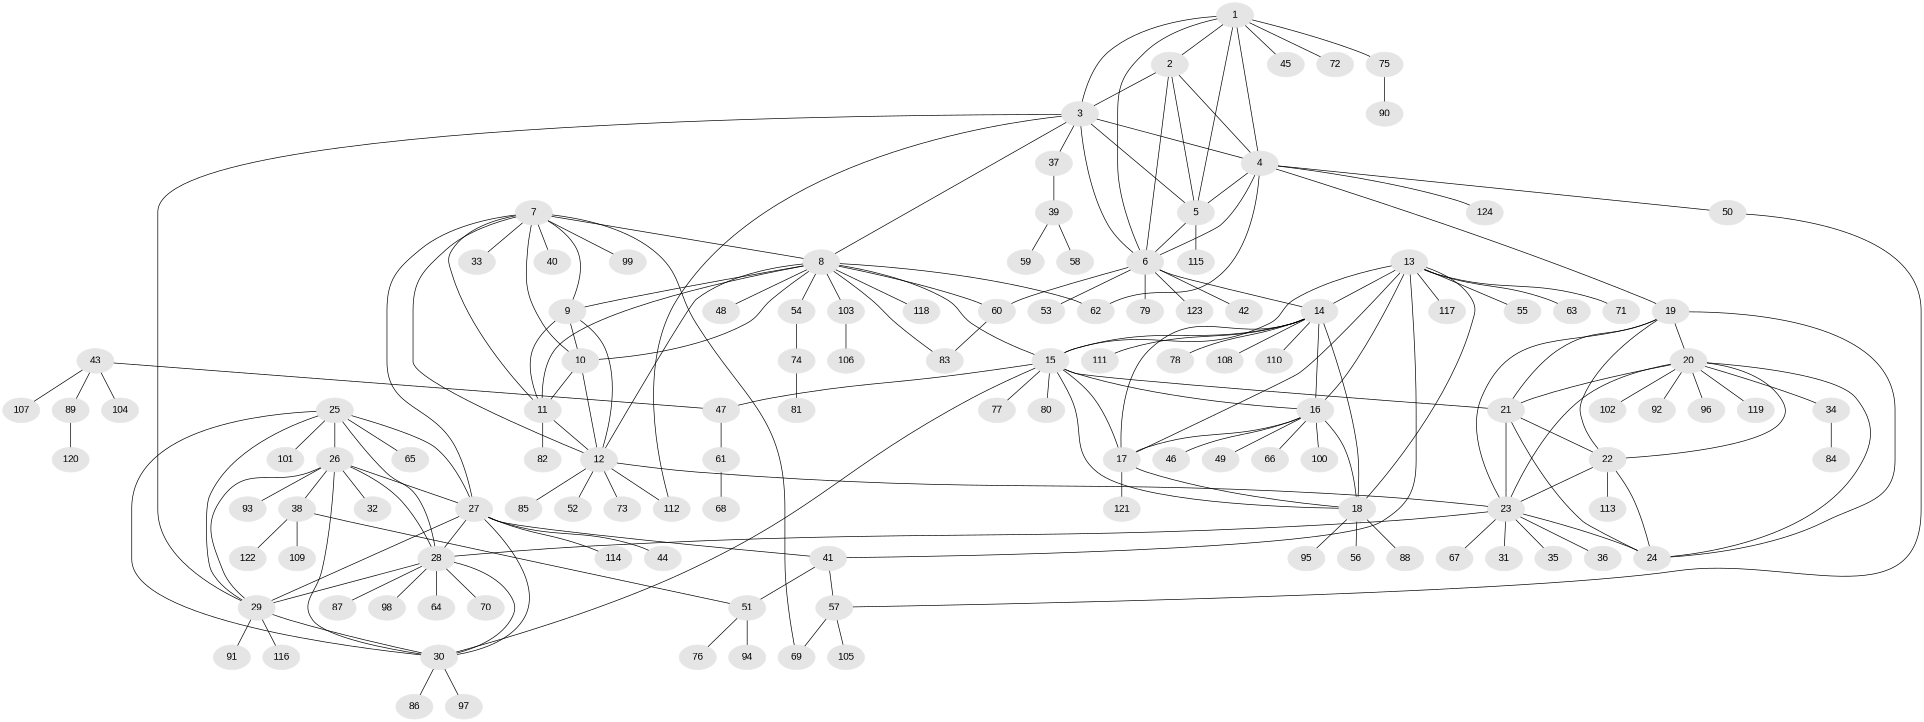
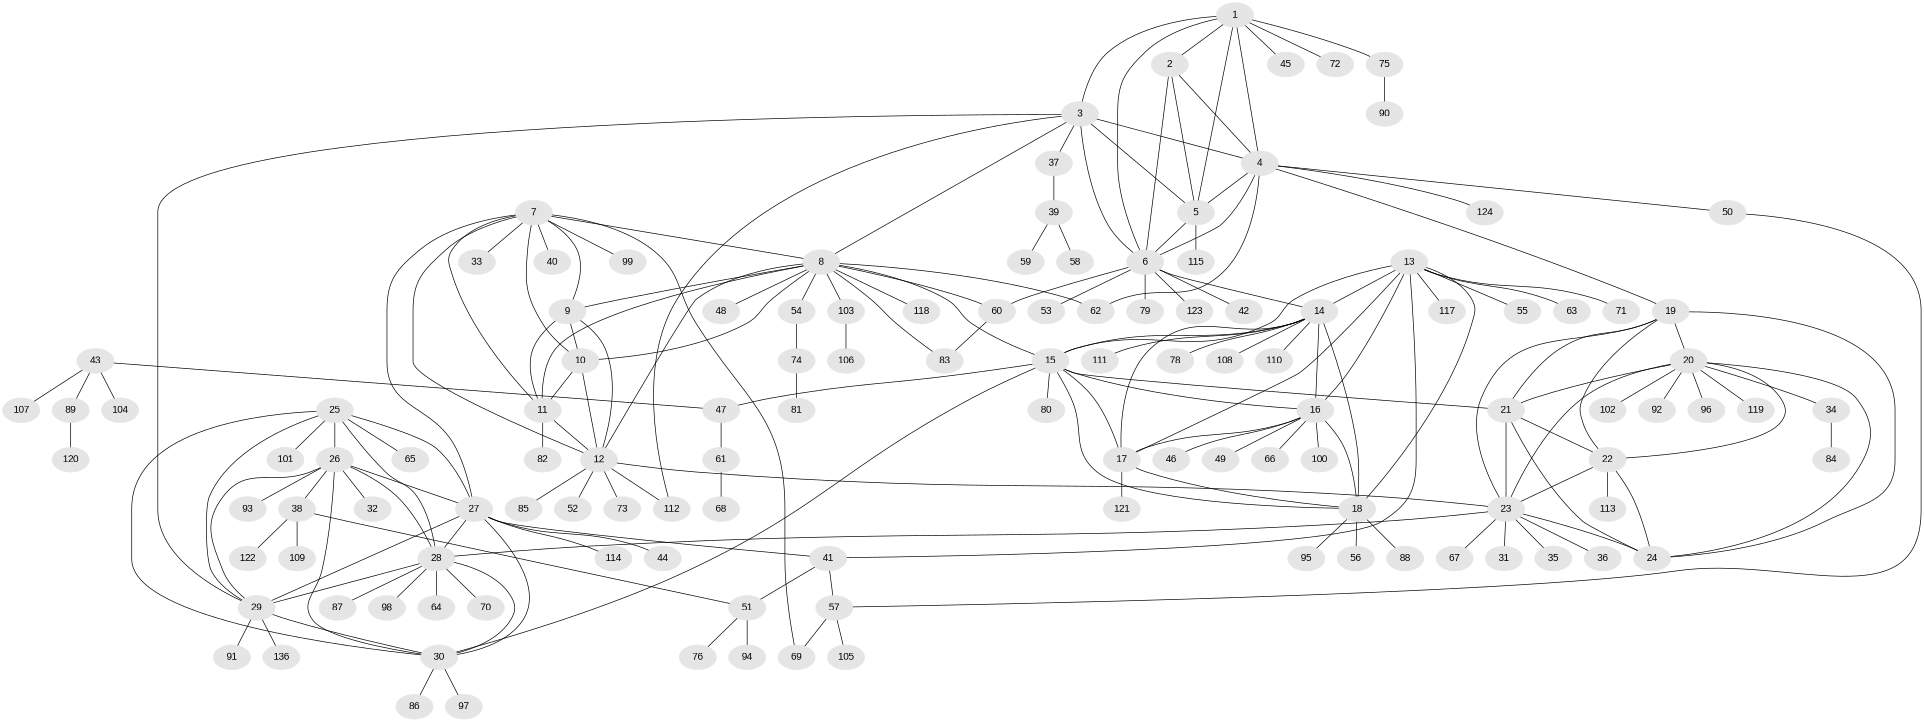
(1125, 89) -> none
(997, 410) -> none
(281, 657) -> (281, 657)
